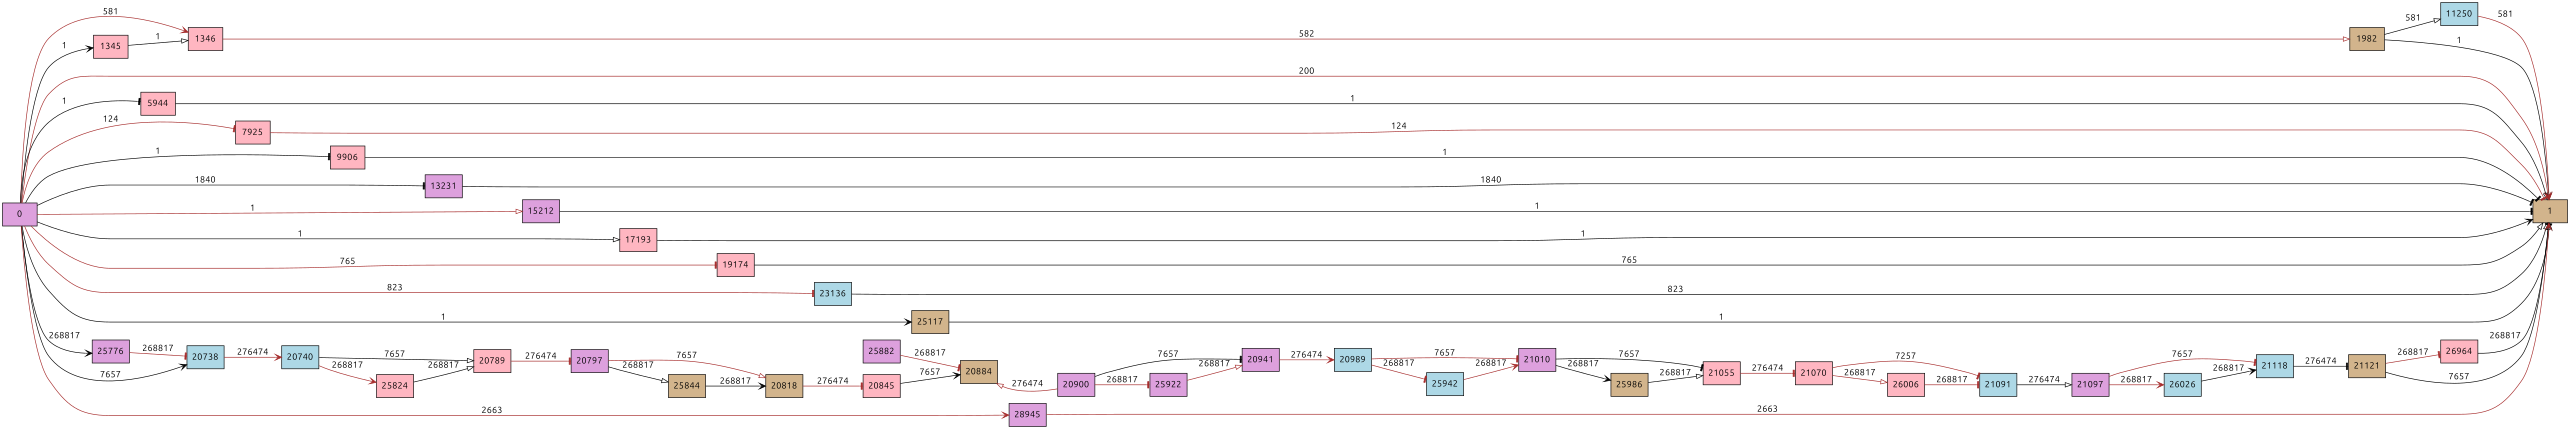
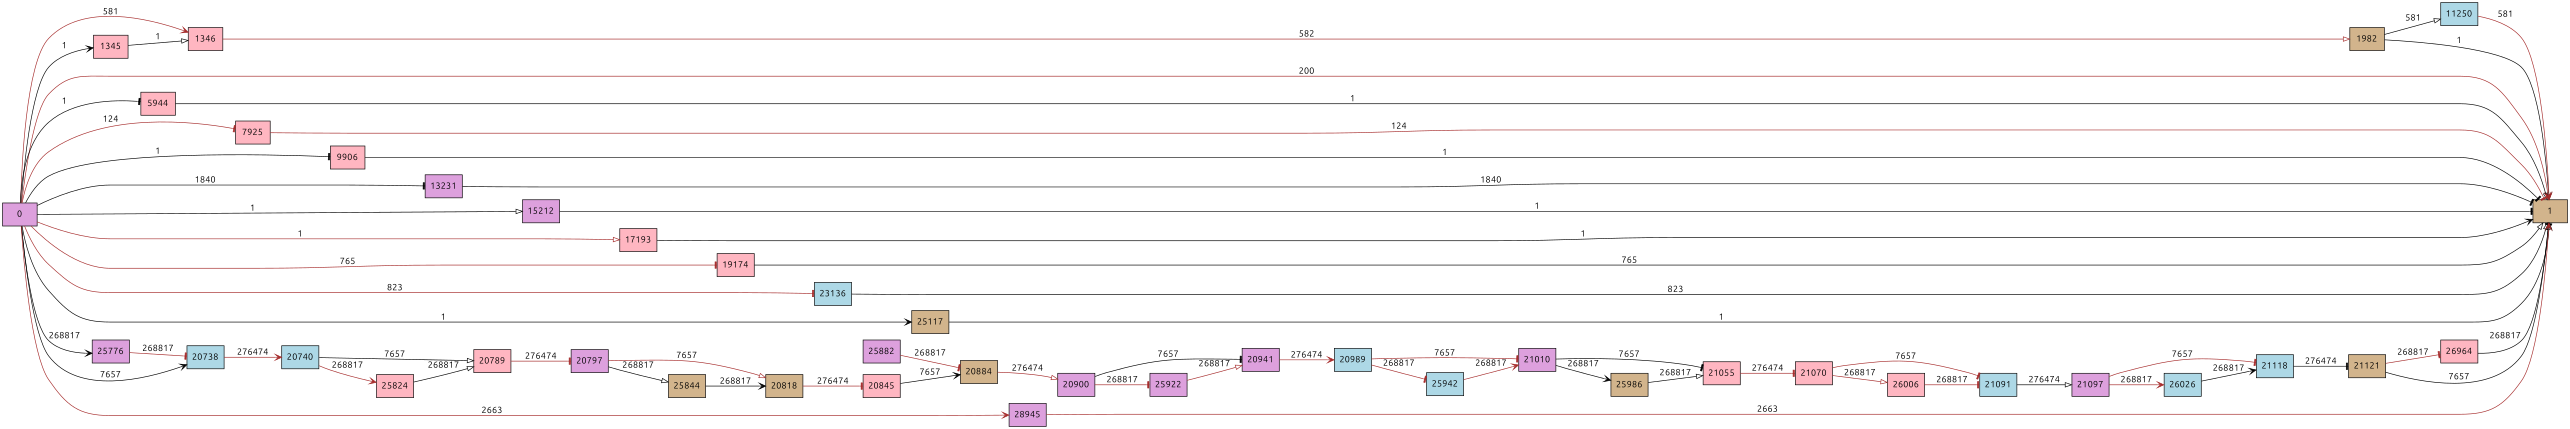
(277, 213) -> (277, 213)
(324, 239) -> (324, 239)
(1906, 356) -> (1906, 356)
(1030, 391) -> (1025, 374)
